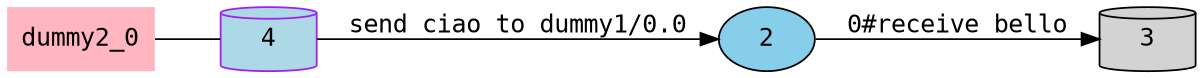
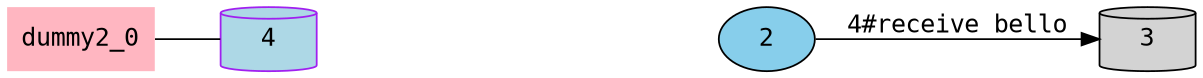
(957, 26) -> (957, 26)
(508, 39) -> none
